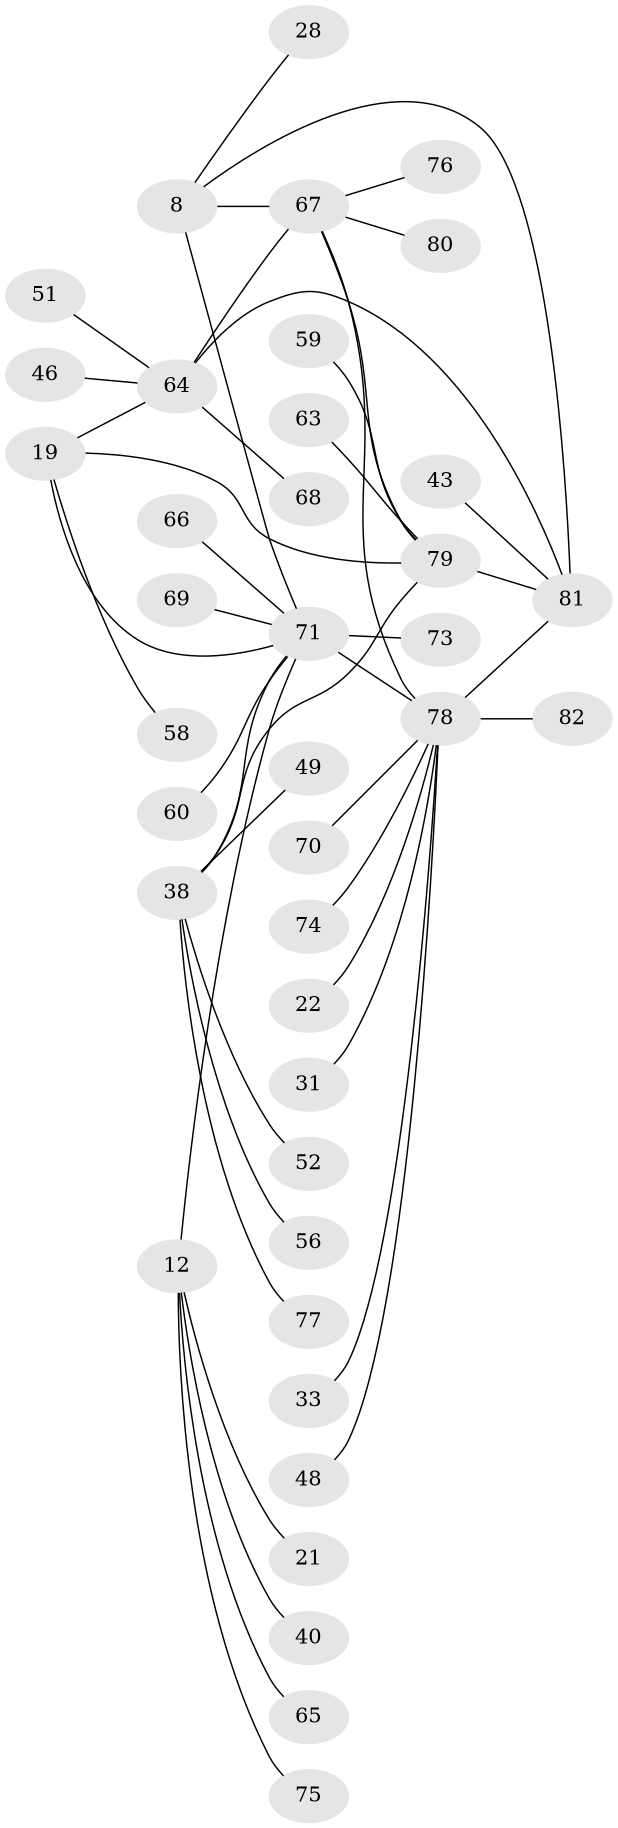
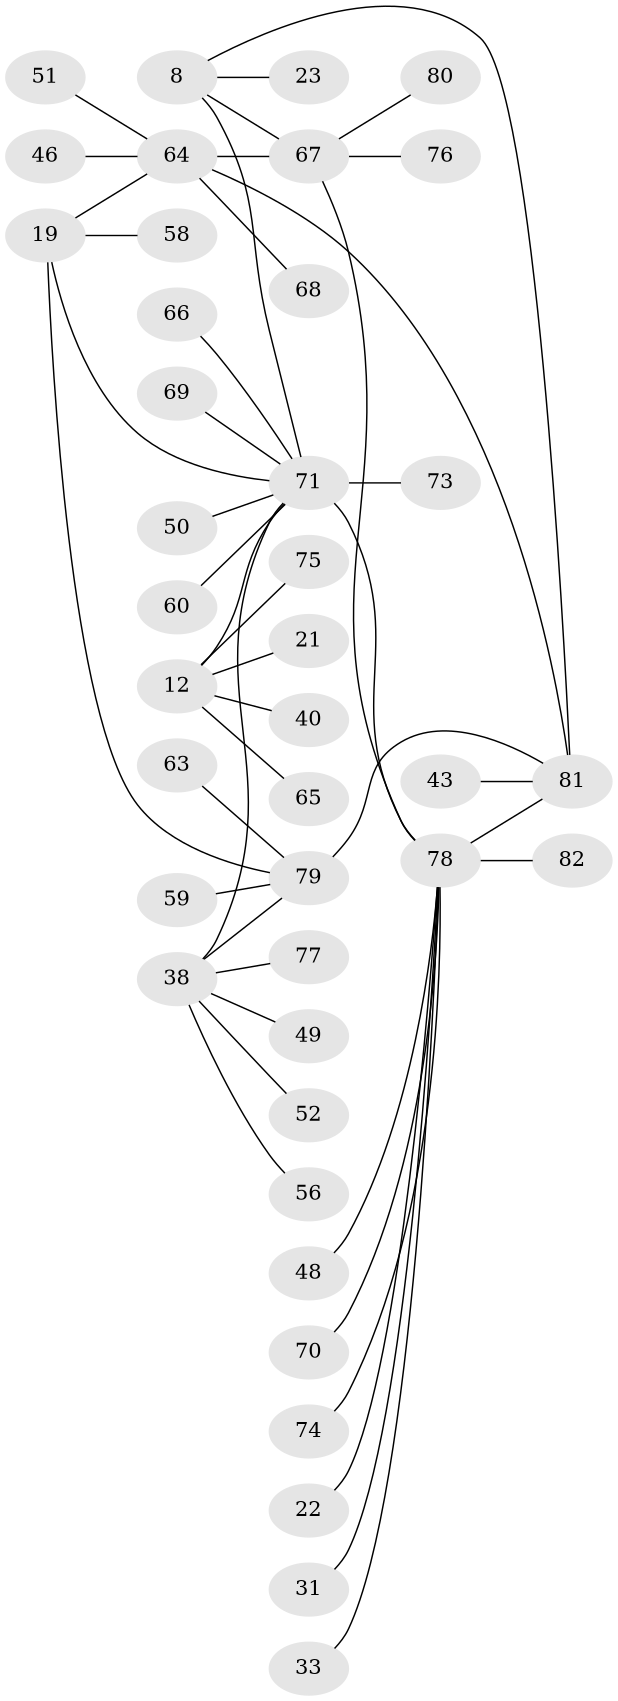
(309, 32) -> (309, 77)
(366, 388) -> none
none -> (177, 528)
